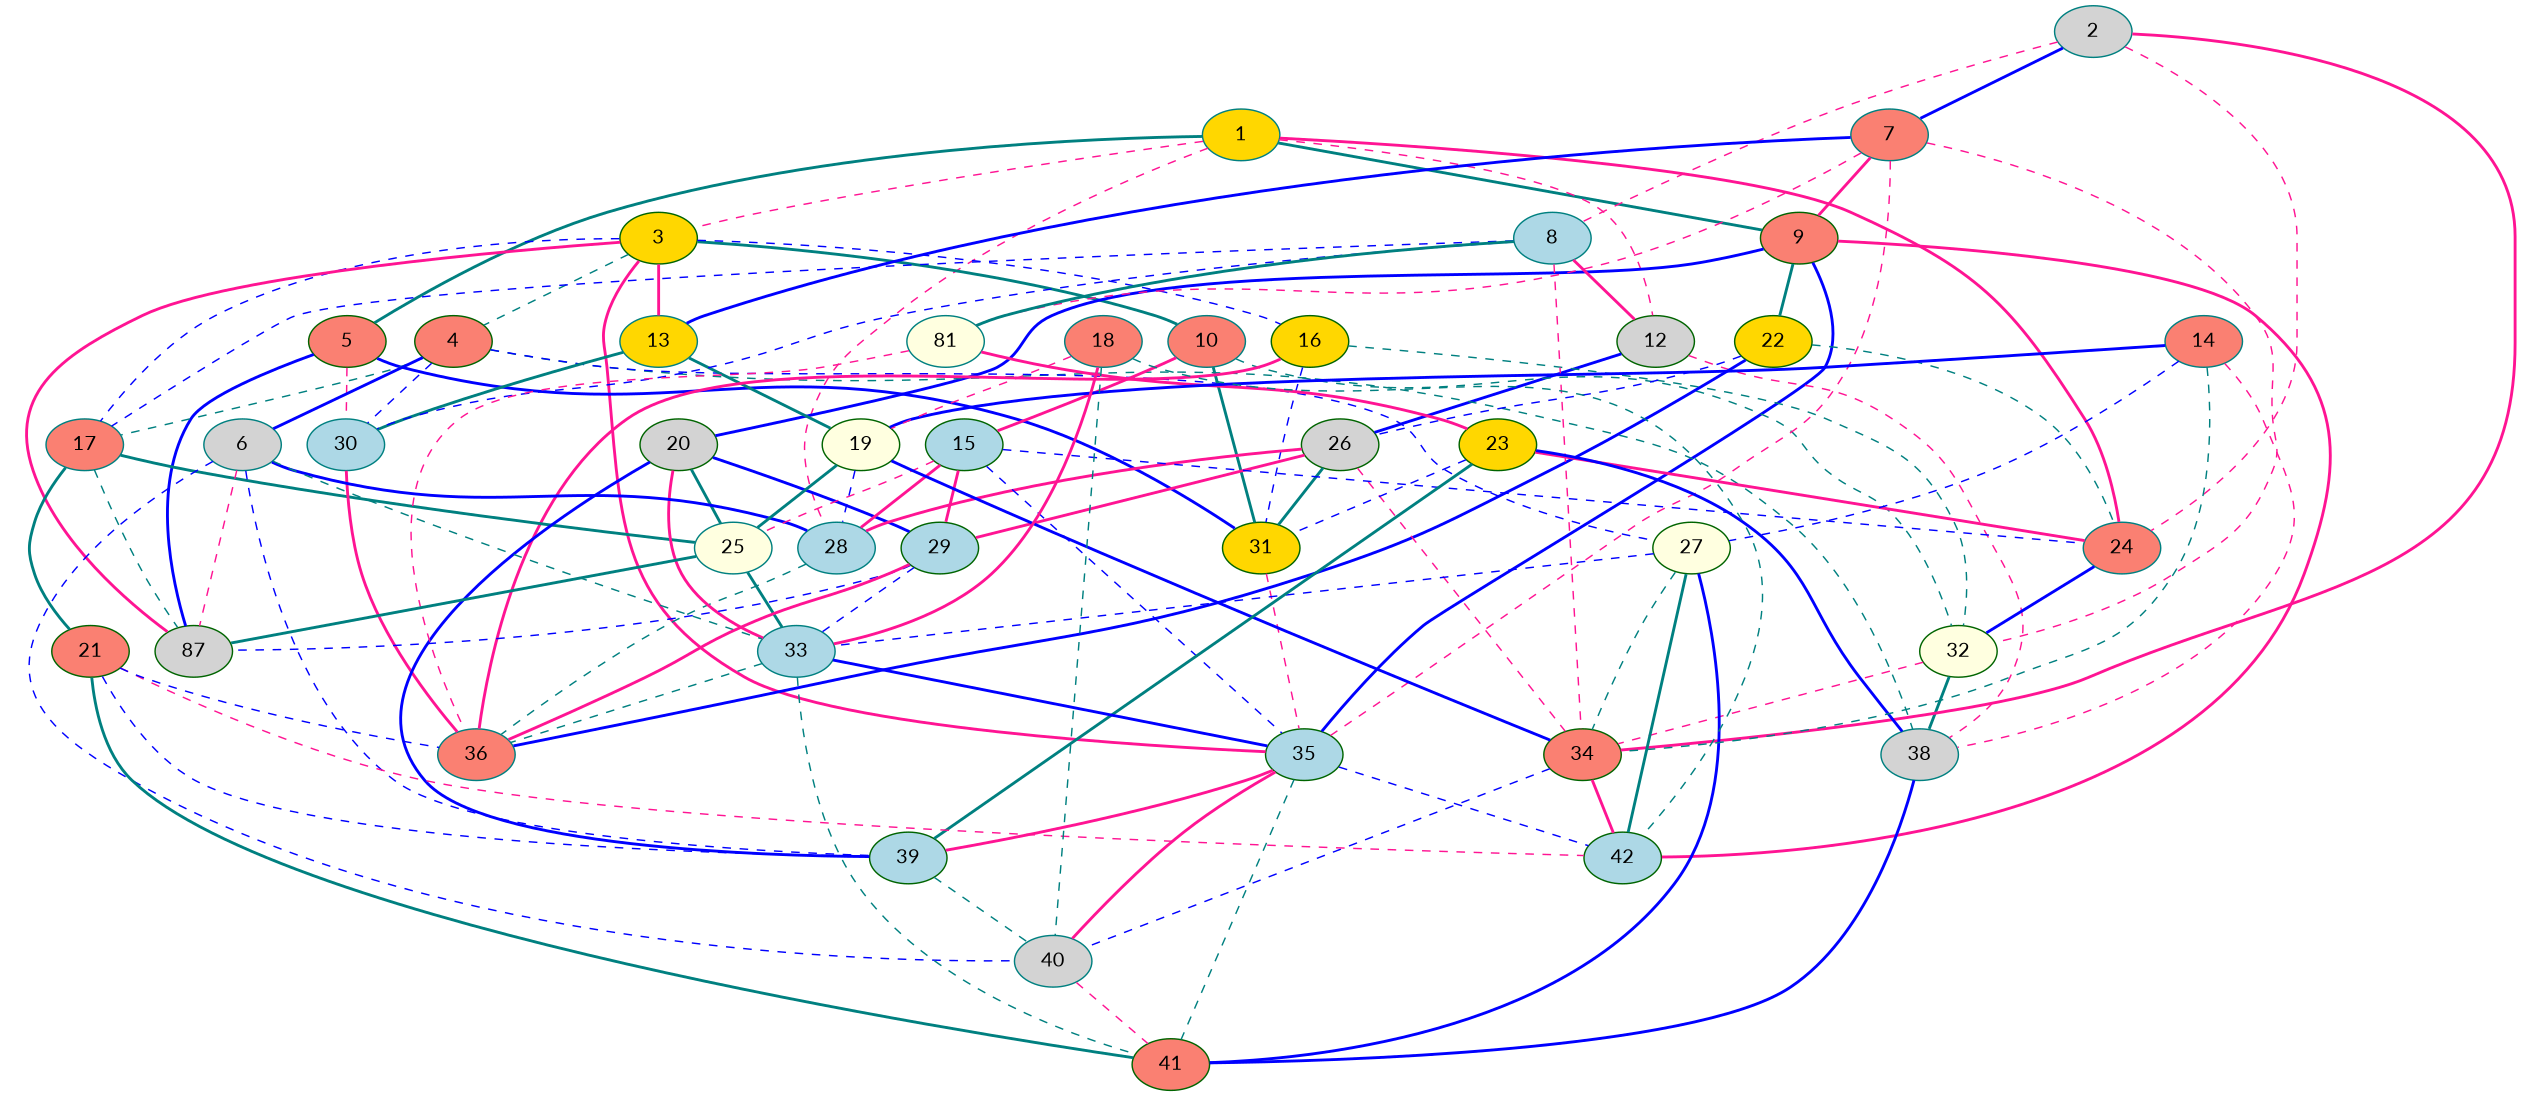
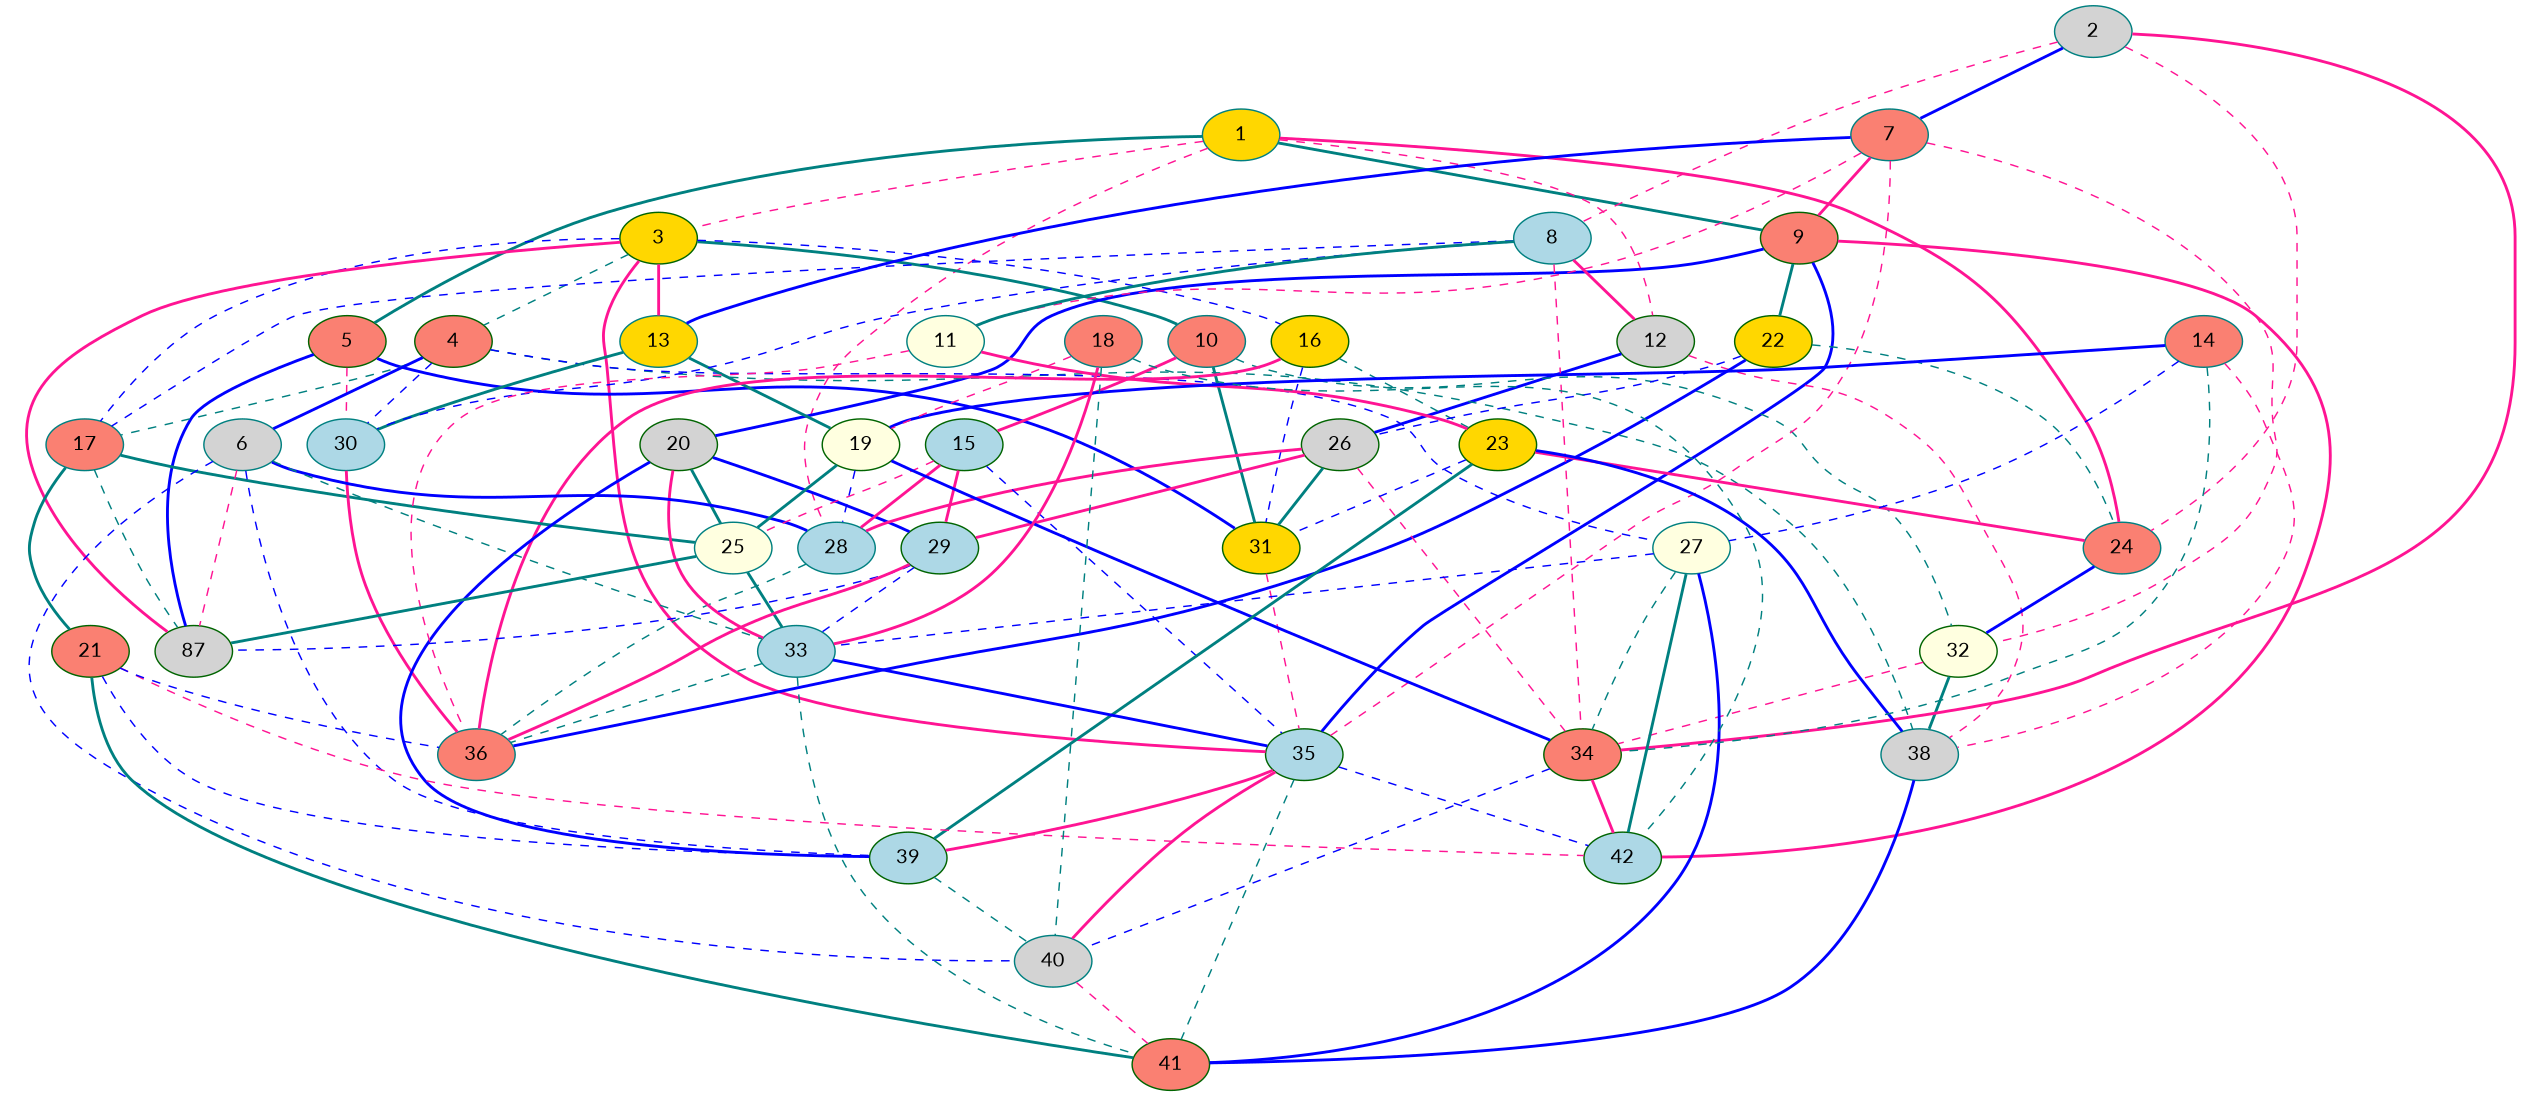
(946, 341) -> (946, 341)
(1725, 392) -> (1423, 404)
(1543, 496) -> none
(1692, 548) -> (1692, 548)
